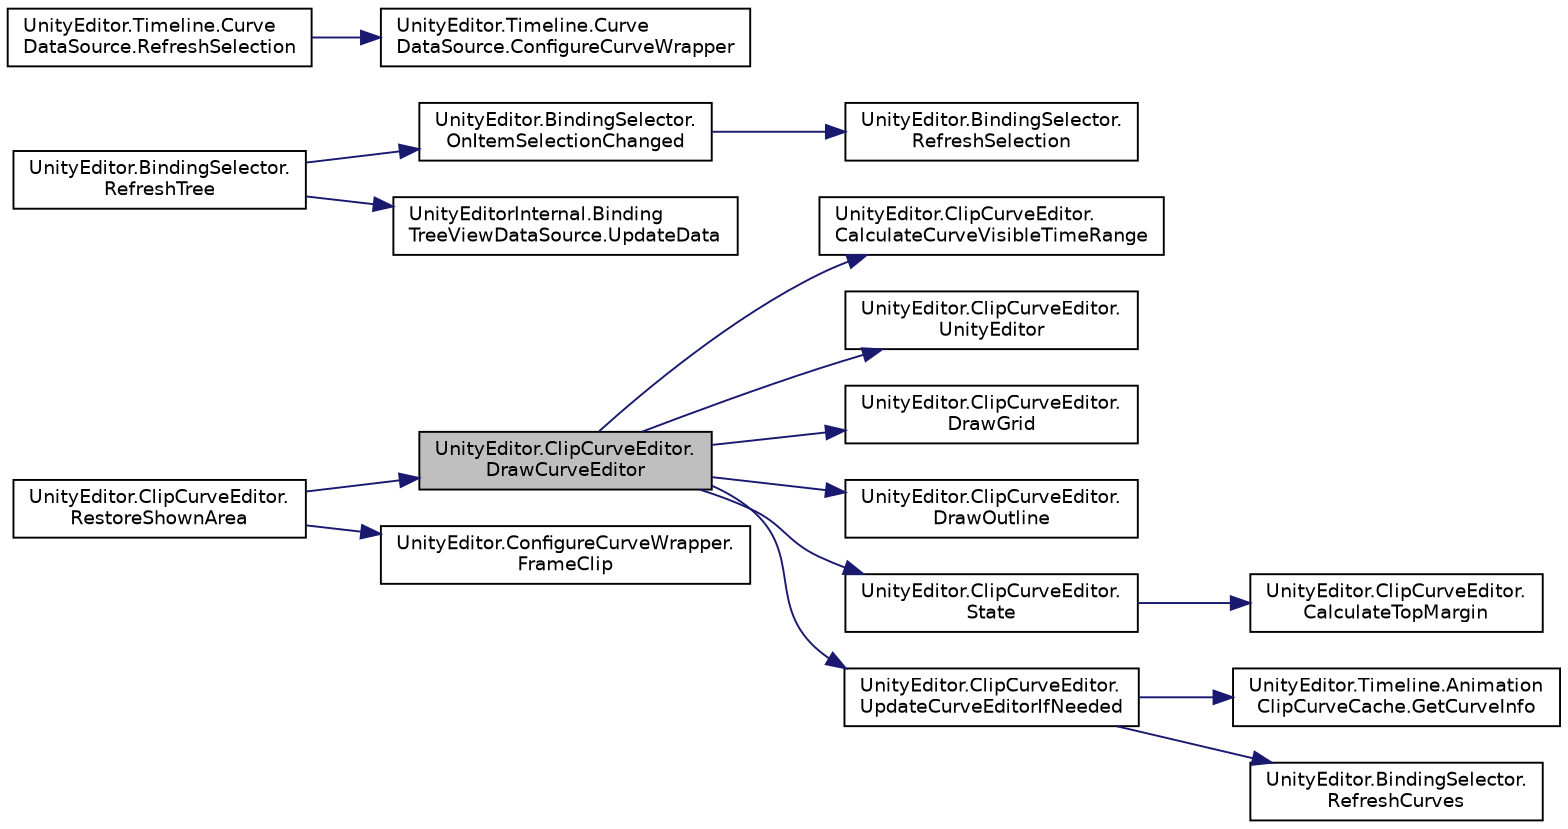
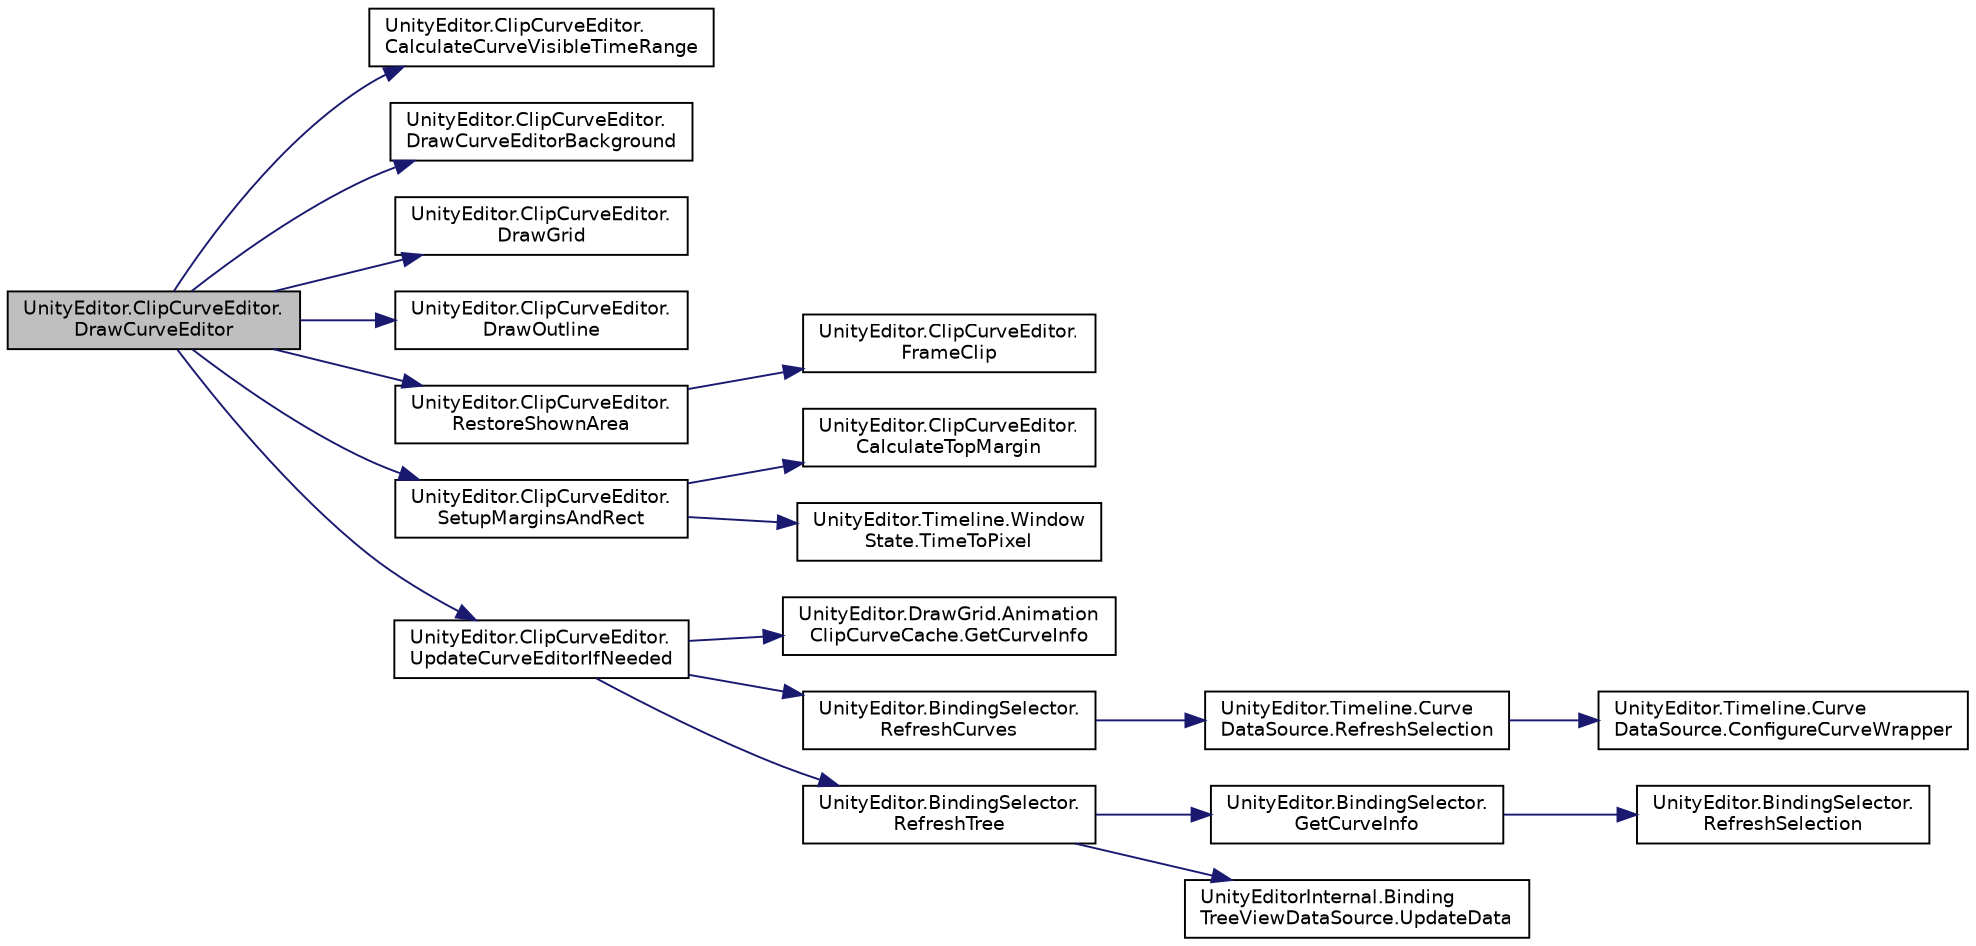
(566, 132) -> (1357, 815)
(992, 320) -> (541, 132)
(353, 486) -> (338, 365)
none -> (949, 532)
(566, 555) -> (949, 343)
(992, 603) -> (541, 509)
(1397, 697) -> (949, 626)
none -> (1141, 720)
none -> (706, 734)
